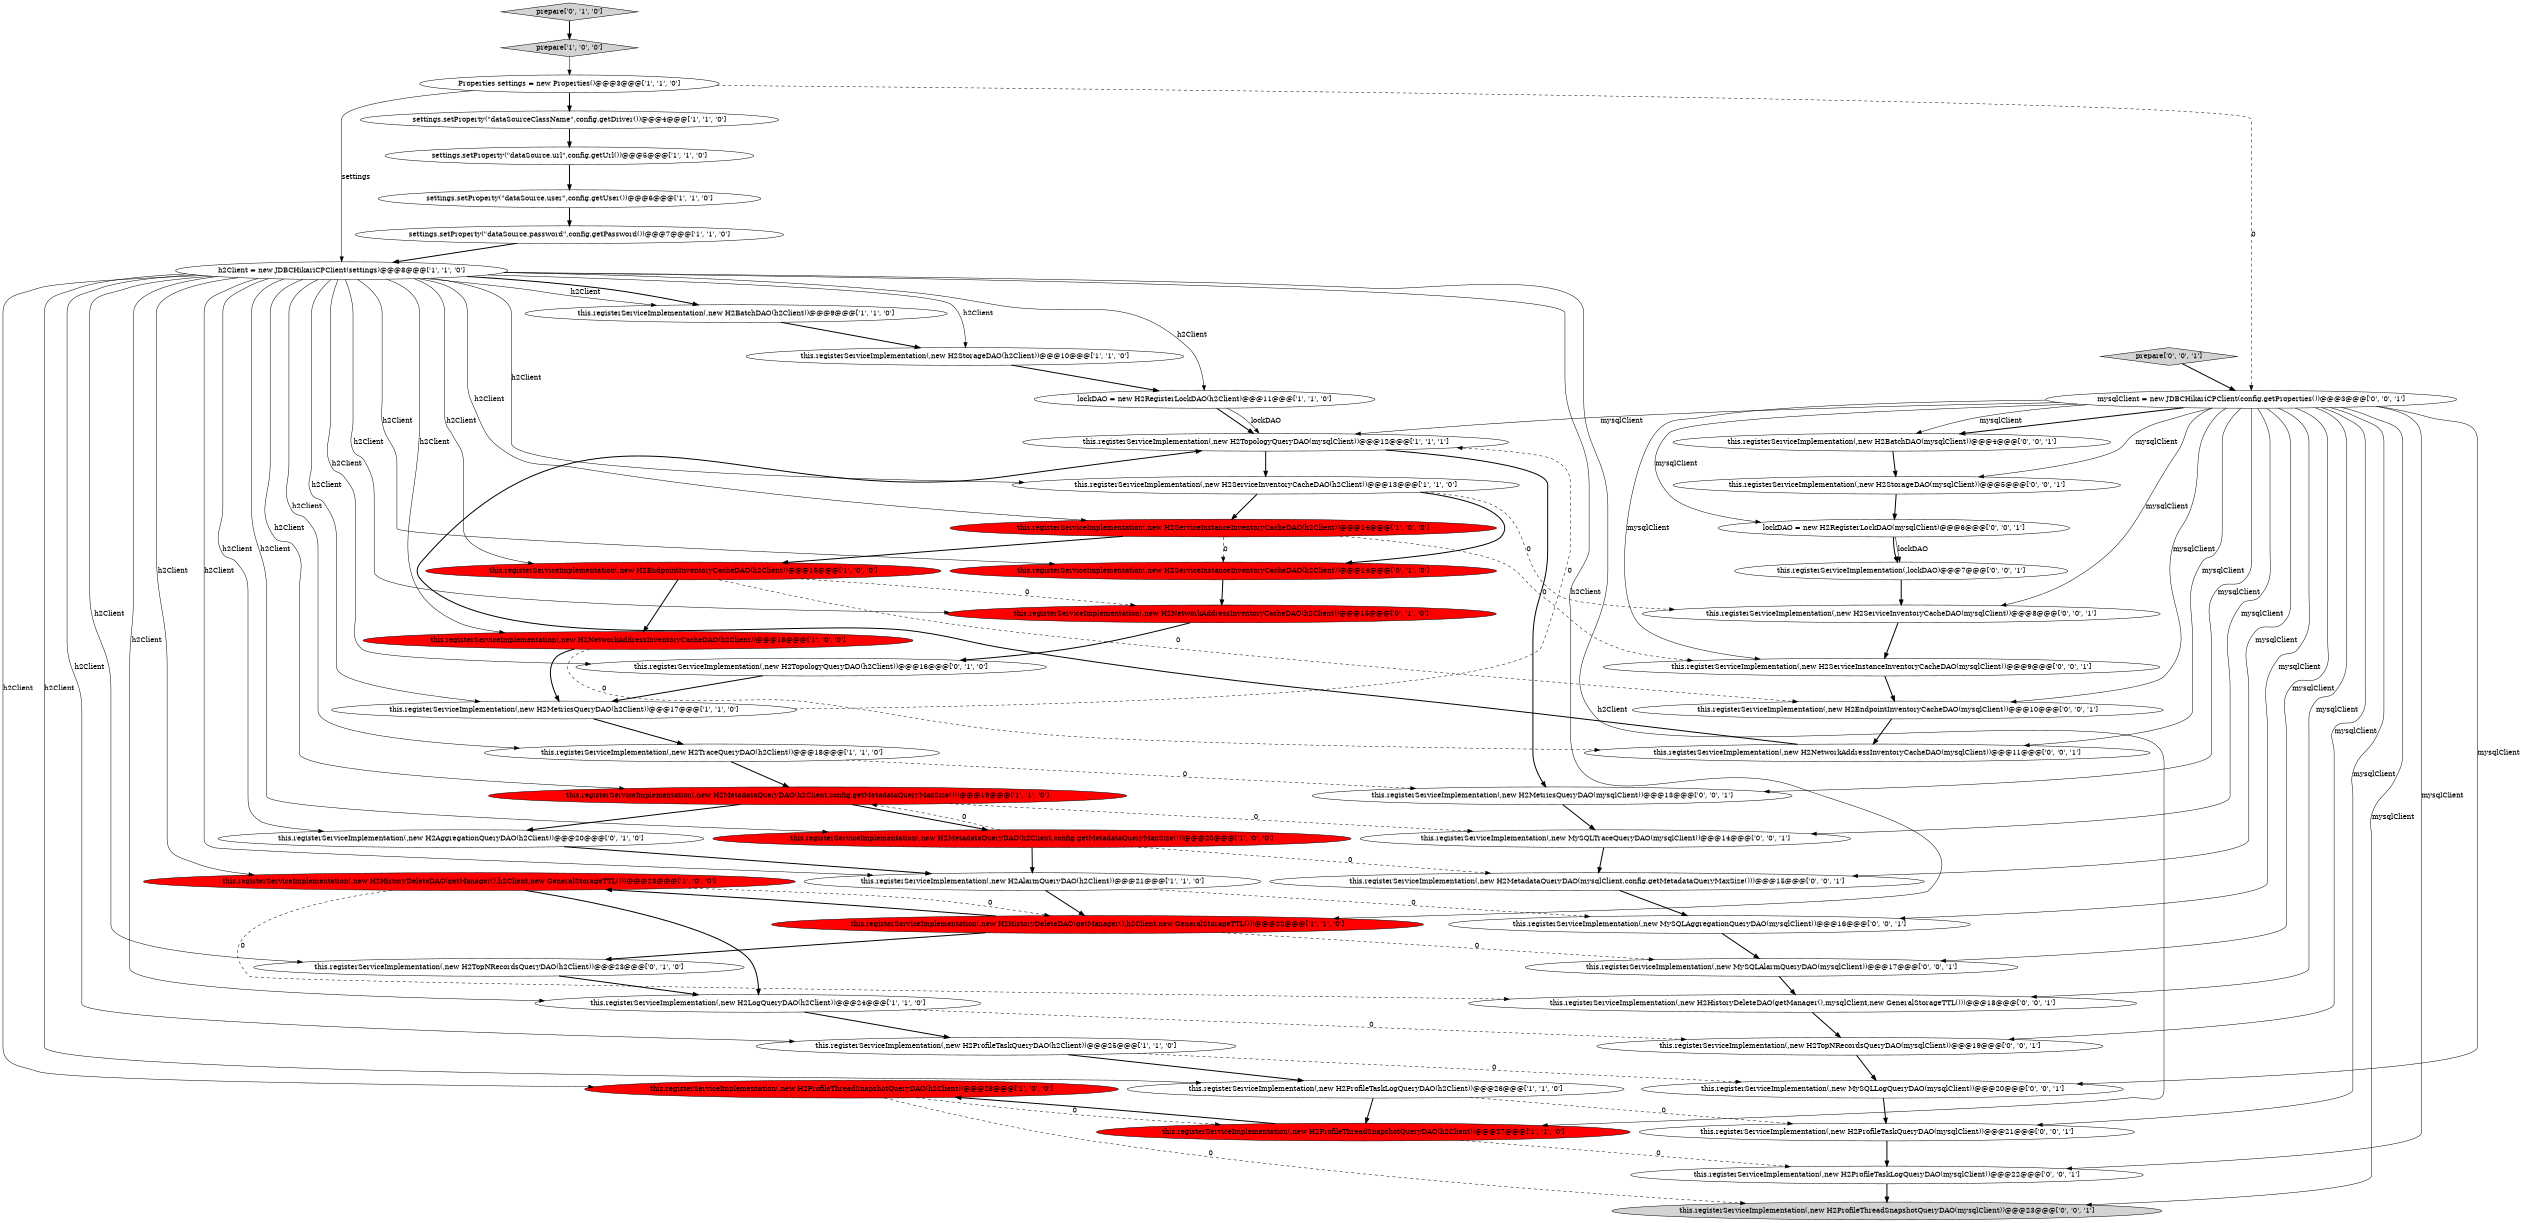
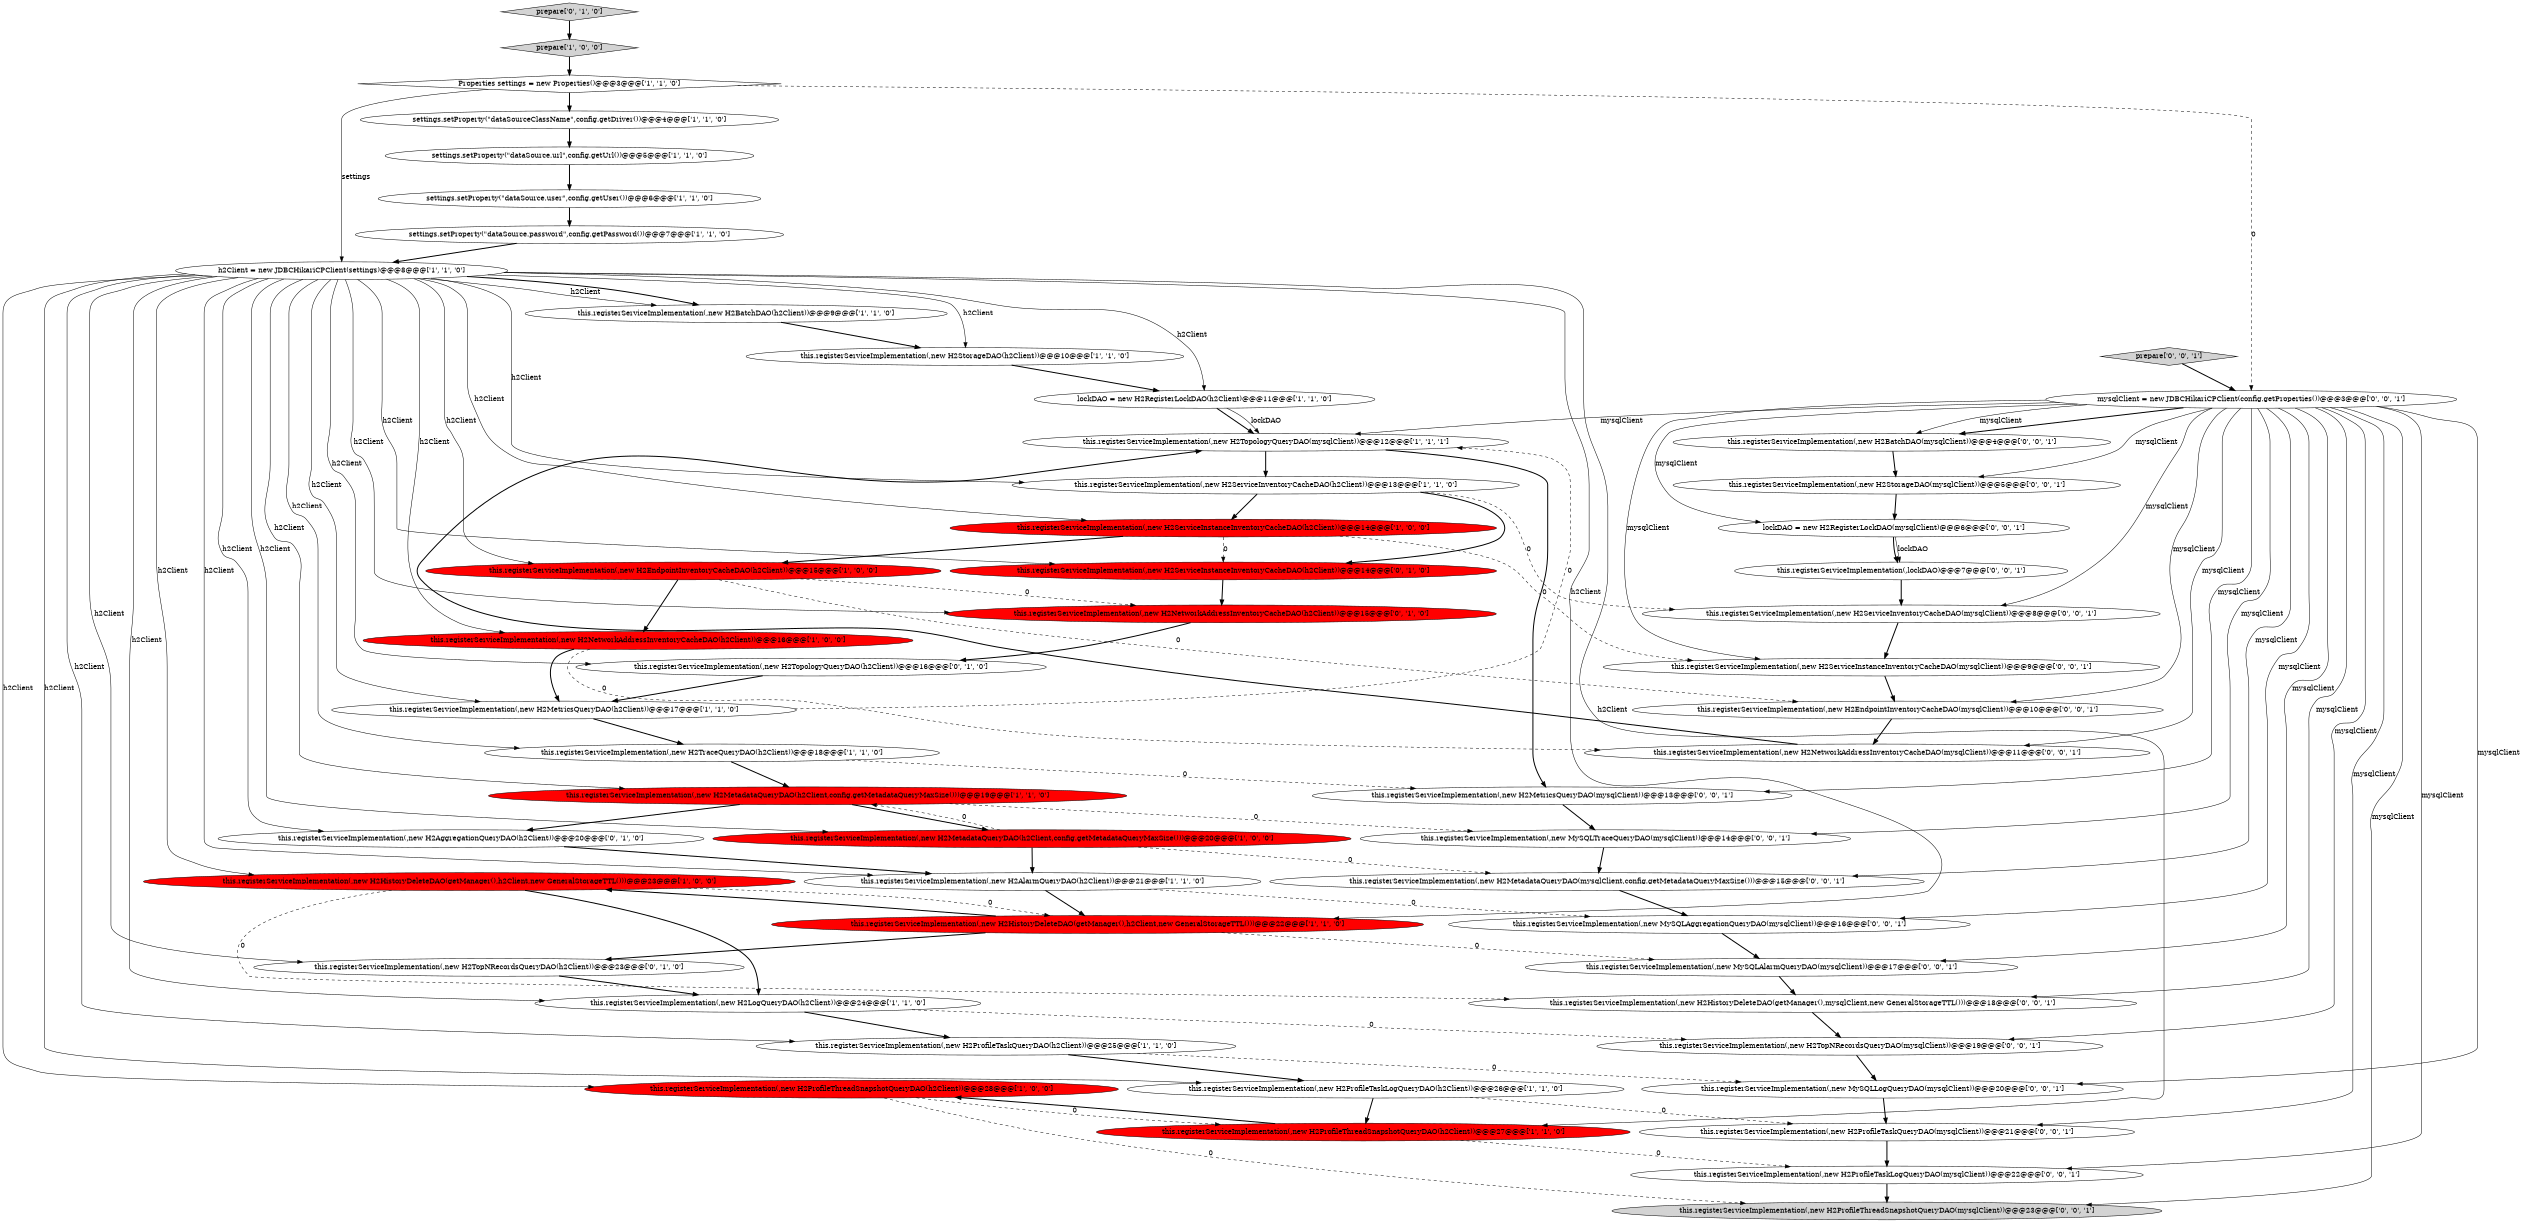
(569, 63) -> (569, 63)
(569, 84) -> (569, 84)
